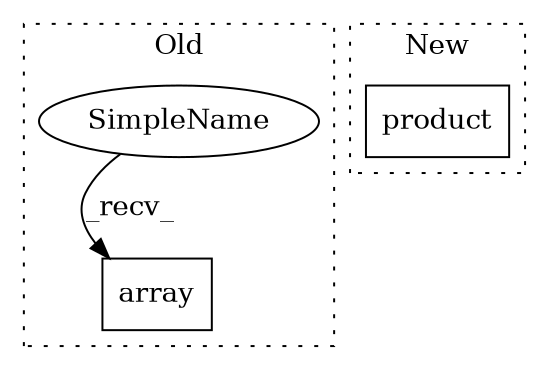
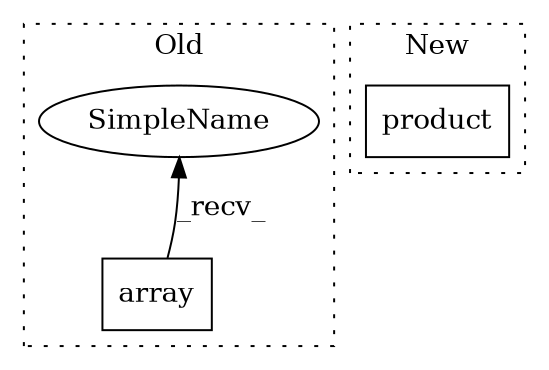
(85, 194) -> (176, 218)
